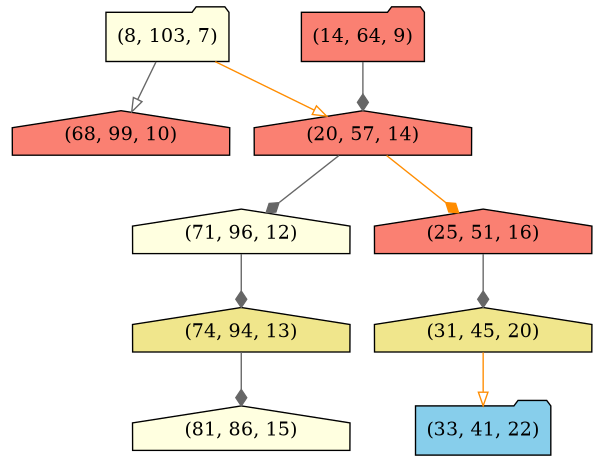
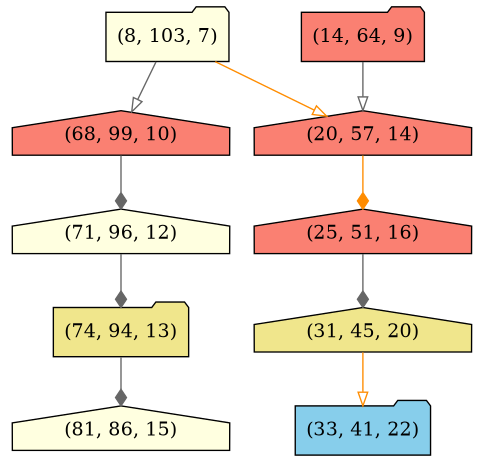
(363, 78) -> (363, 79)
(309, 179) -> (121, 174)
(241, 332) -> (121, 332)
